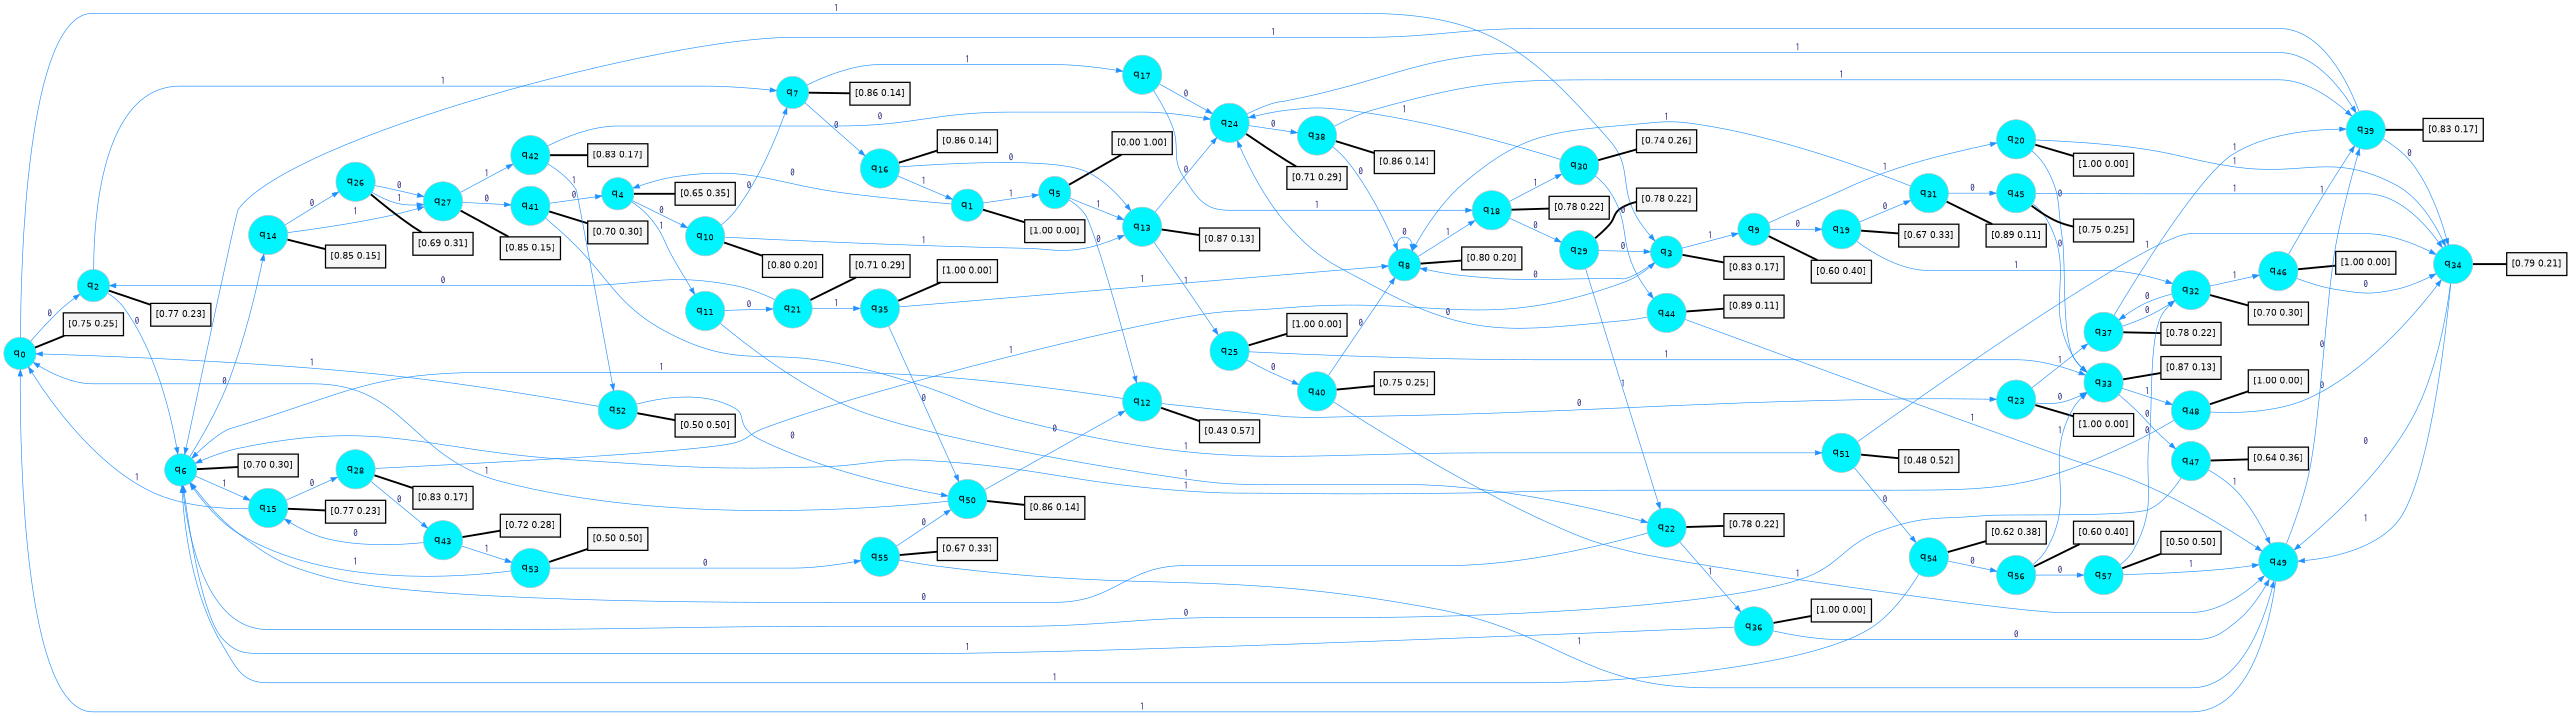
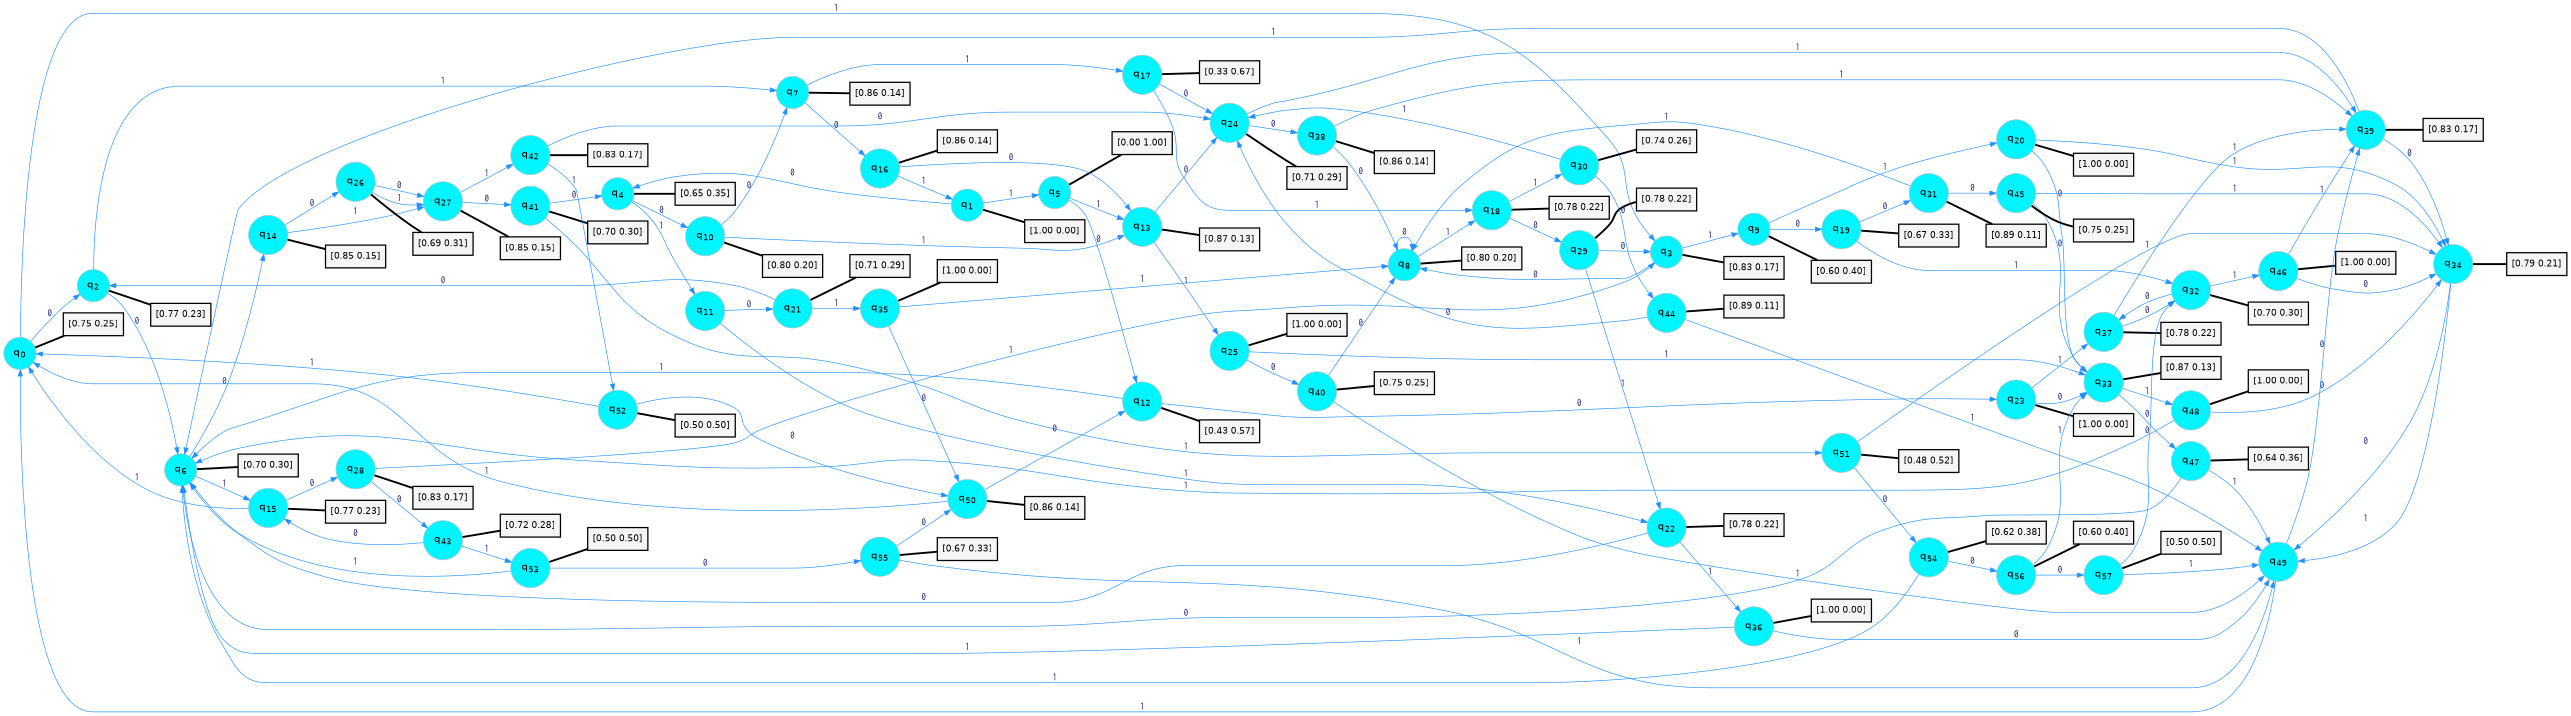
none -> (1230, 72)
